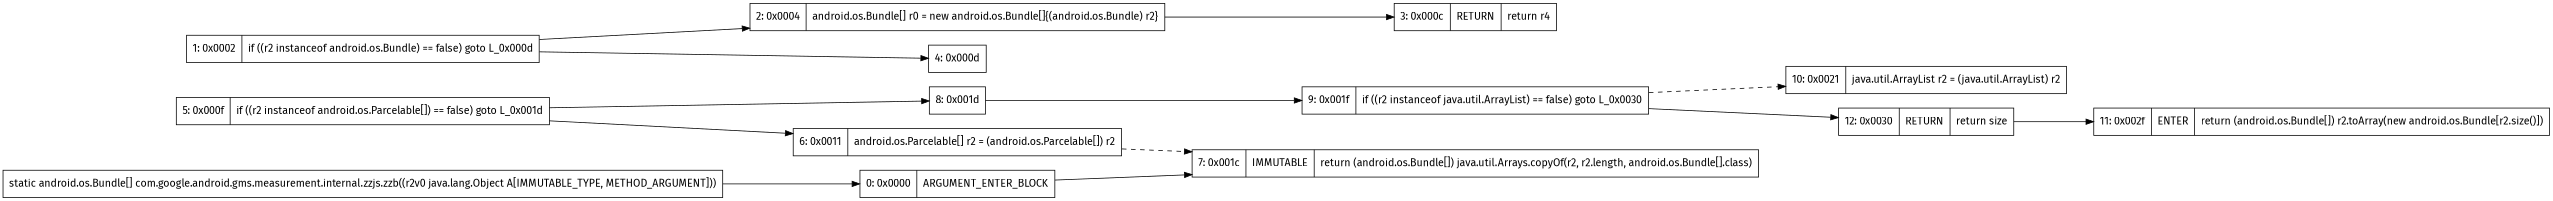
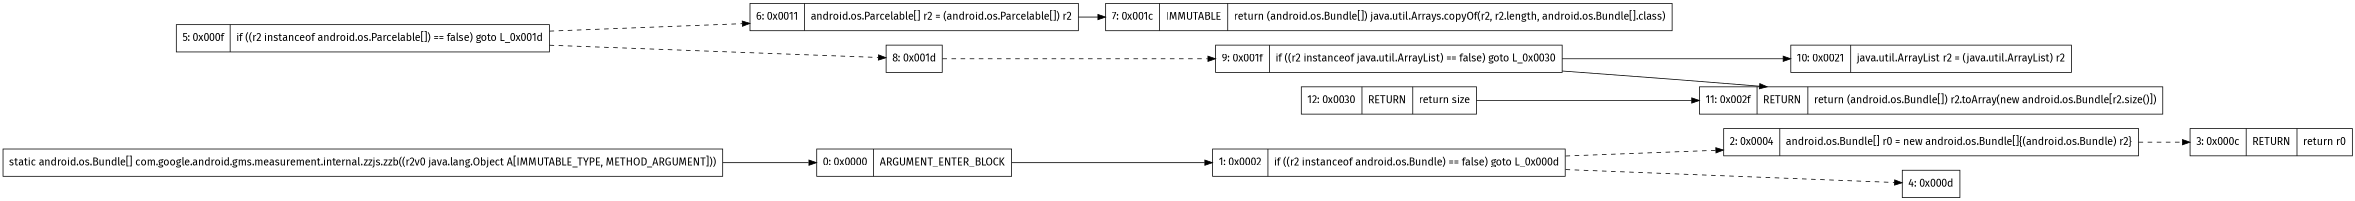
(1276, 17) -> (2160, 142)
(1529, 17) -> (2325, 142)
(641, 34) -> (1641, 153)
(730, 55) -> (1730, 176)
(1713, 90) -> (1673, 59)
(1140, 100) -> (1075, 59)
(736, 104) -> (714, 51)
(1740, 113) -> (1661, 78)
(2173, 121) -> (1782, 100)
(667, 127) -> (646, 27)
(1153, 150) -> (1088, 17)
(1120, 177) -> (1108, 163)
